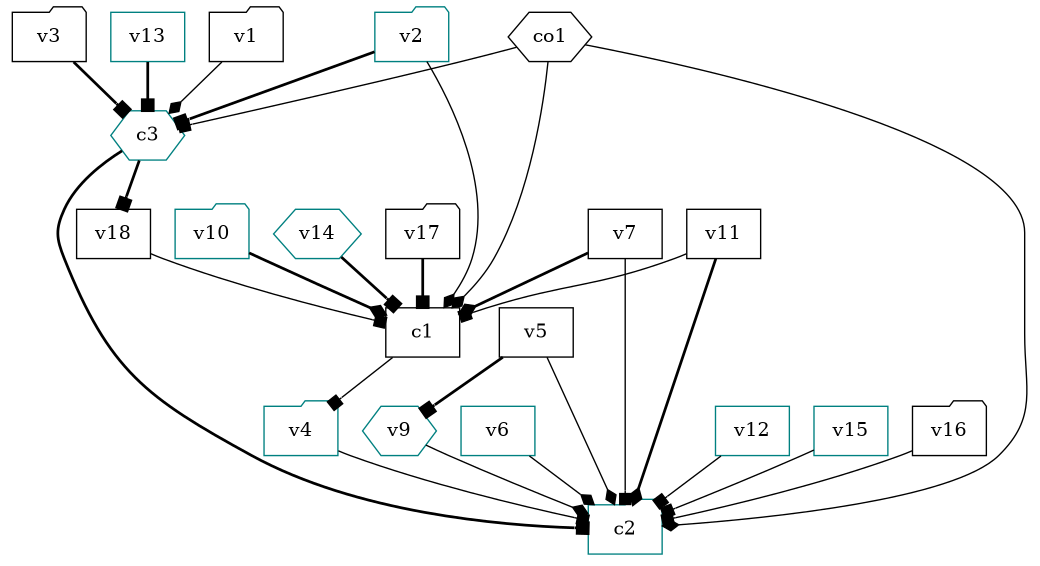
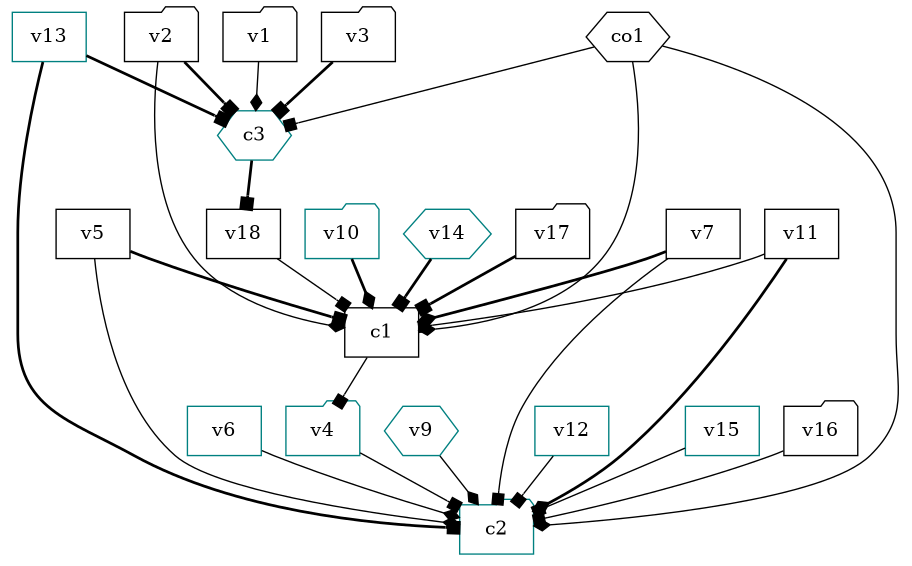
(412, 37) -> (161, 37)
(469, 381) -> (255, 294)
(216, 436) -> (75, 425)
